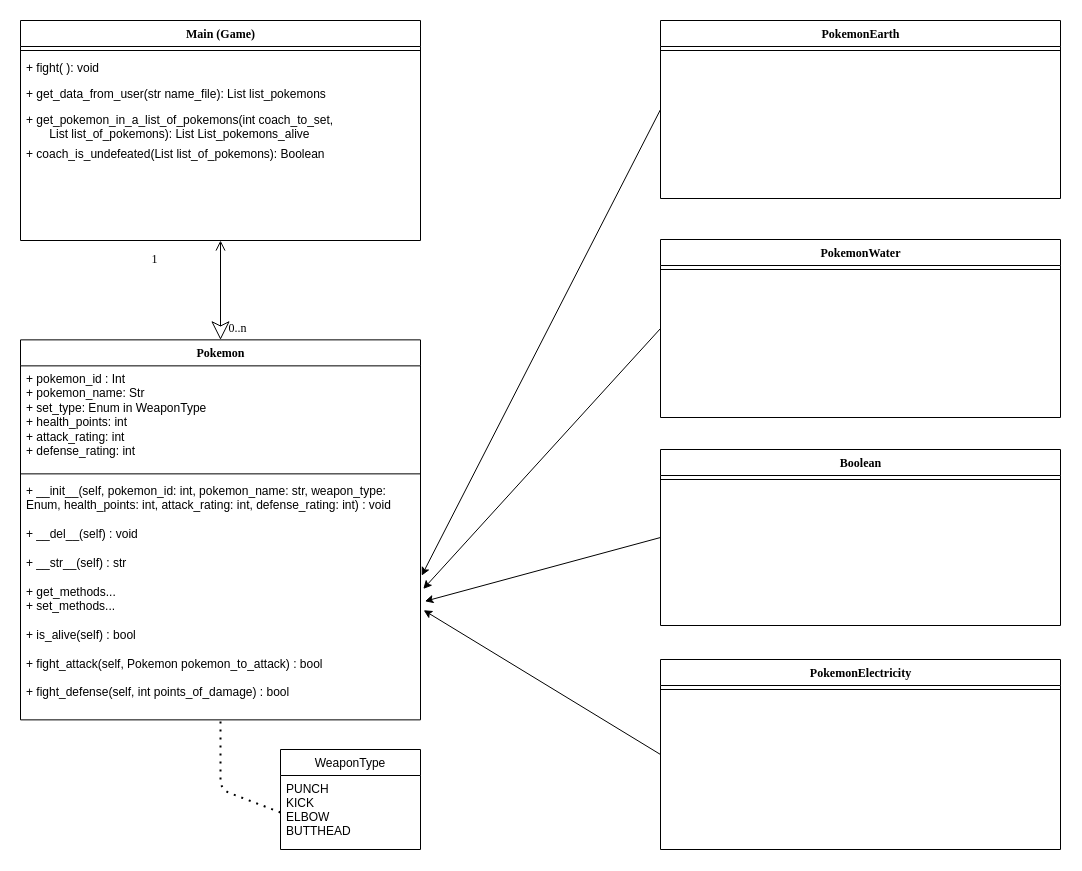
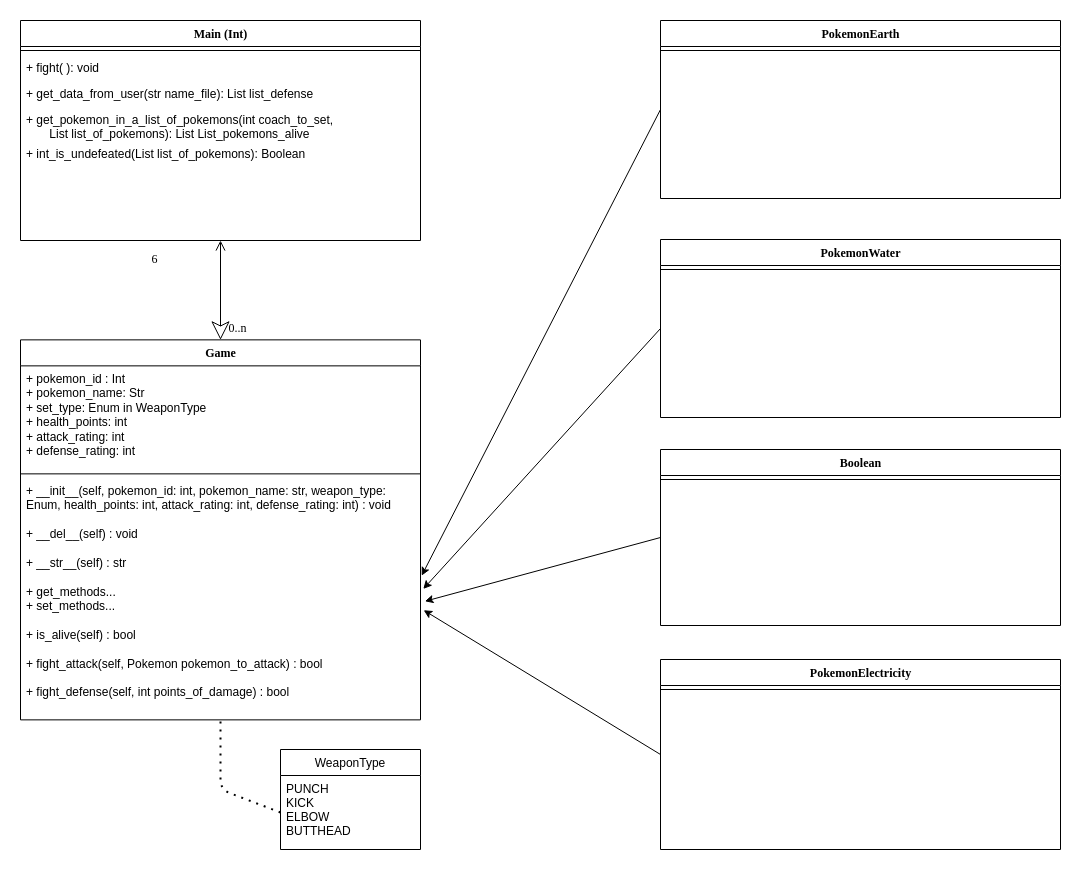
(221, 35) -> (221, 35)
(196, 95) -> (192, 95)
(191, 155) -> (182, 155)
(155, 260) -> (155, 260)
(221, 354) -> (221, 354)
